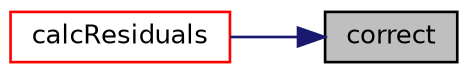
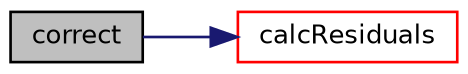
(264, 37) -> (177, 37)
